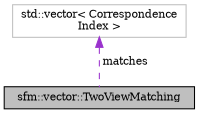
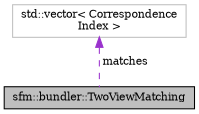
(99, 98) -> (99, 98)
